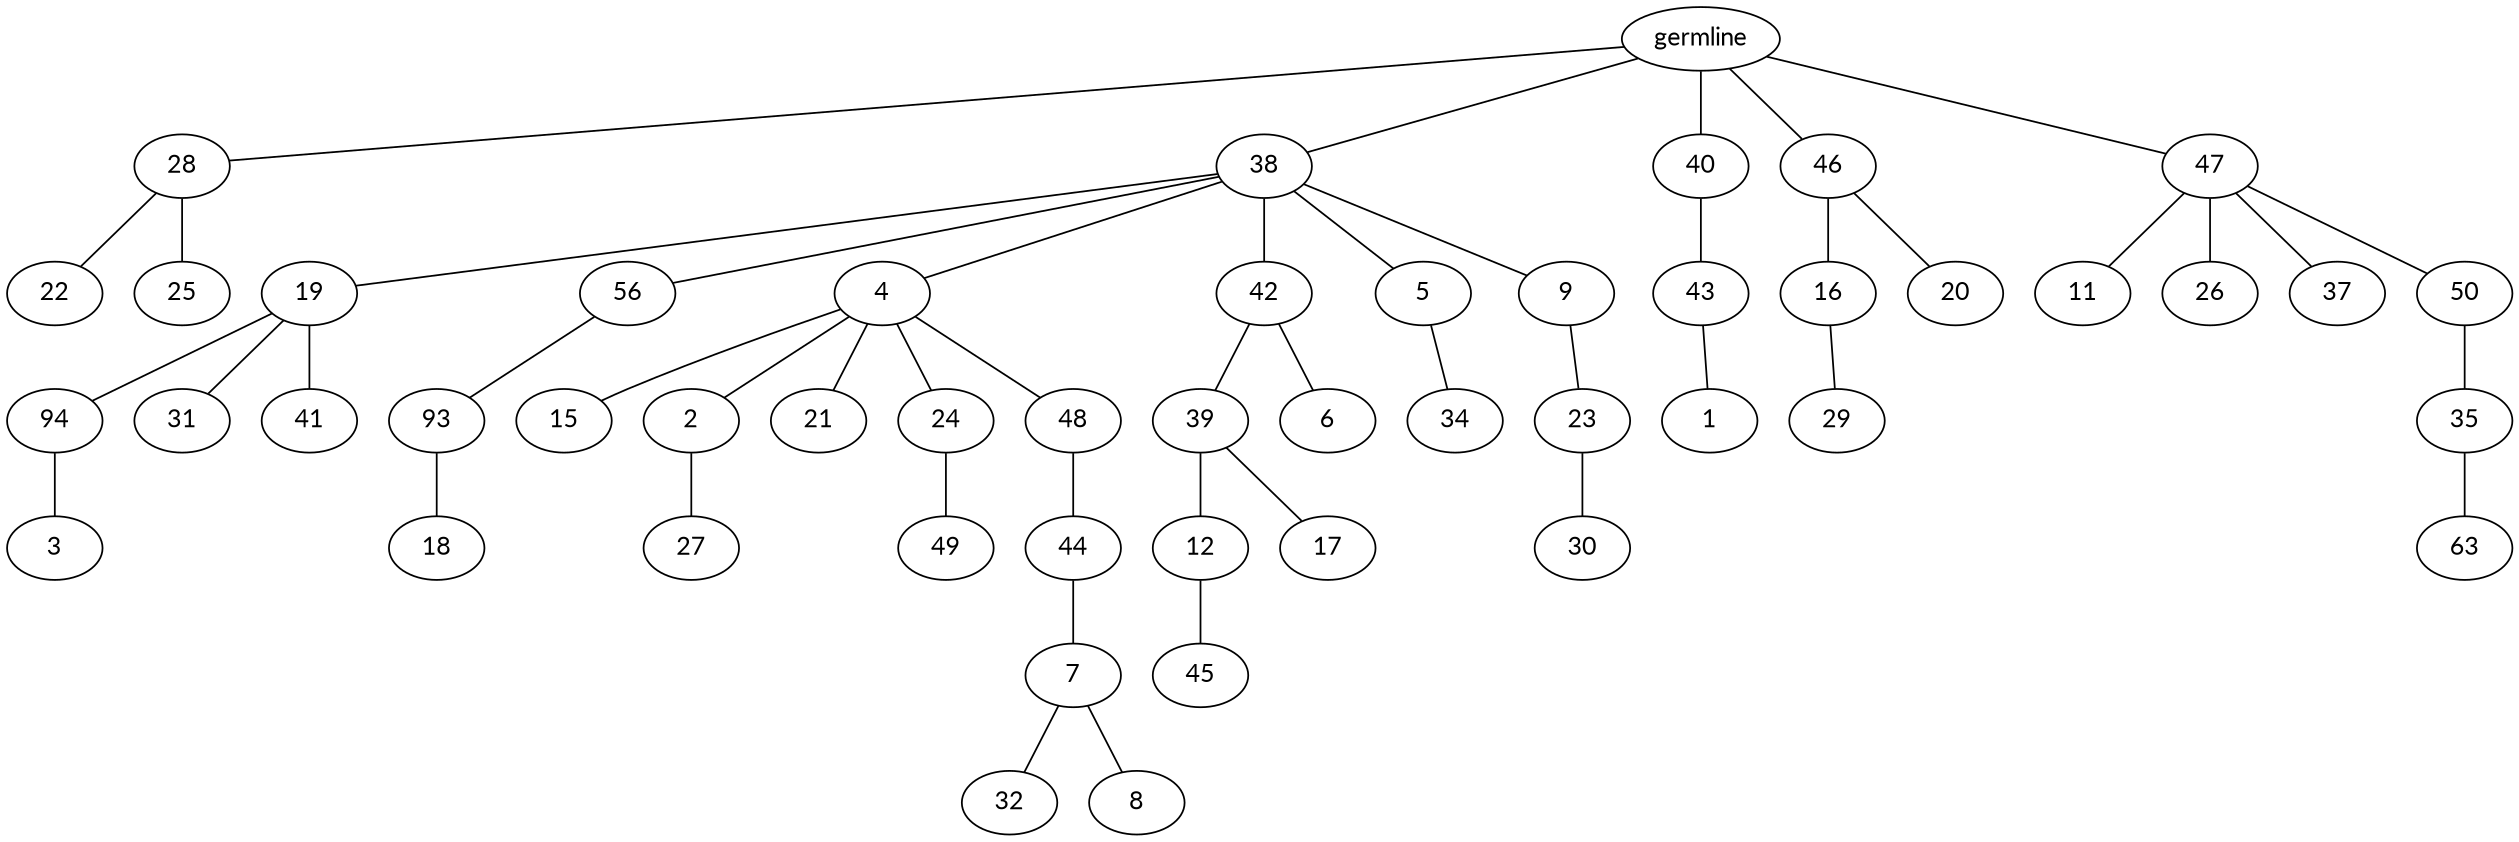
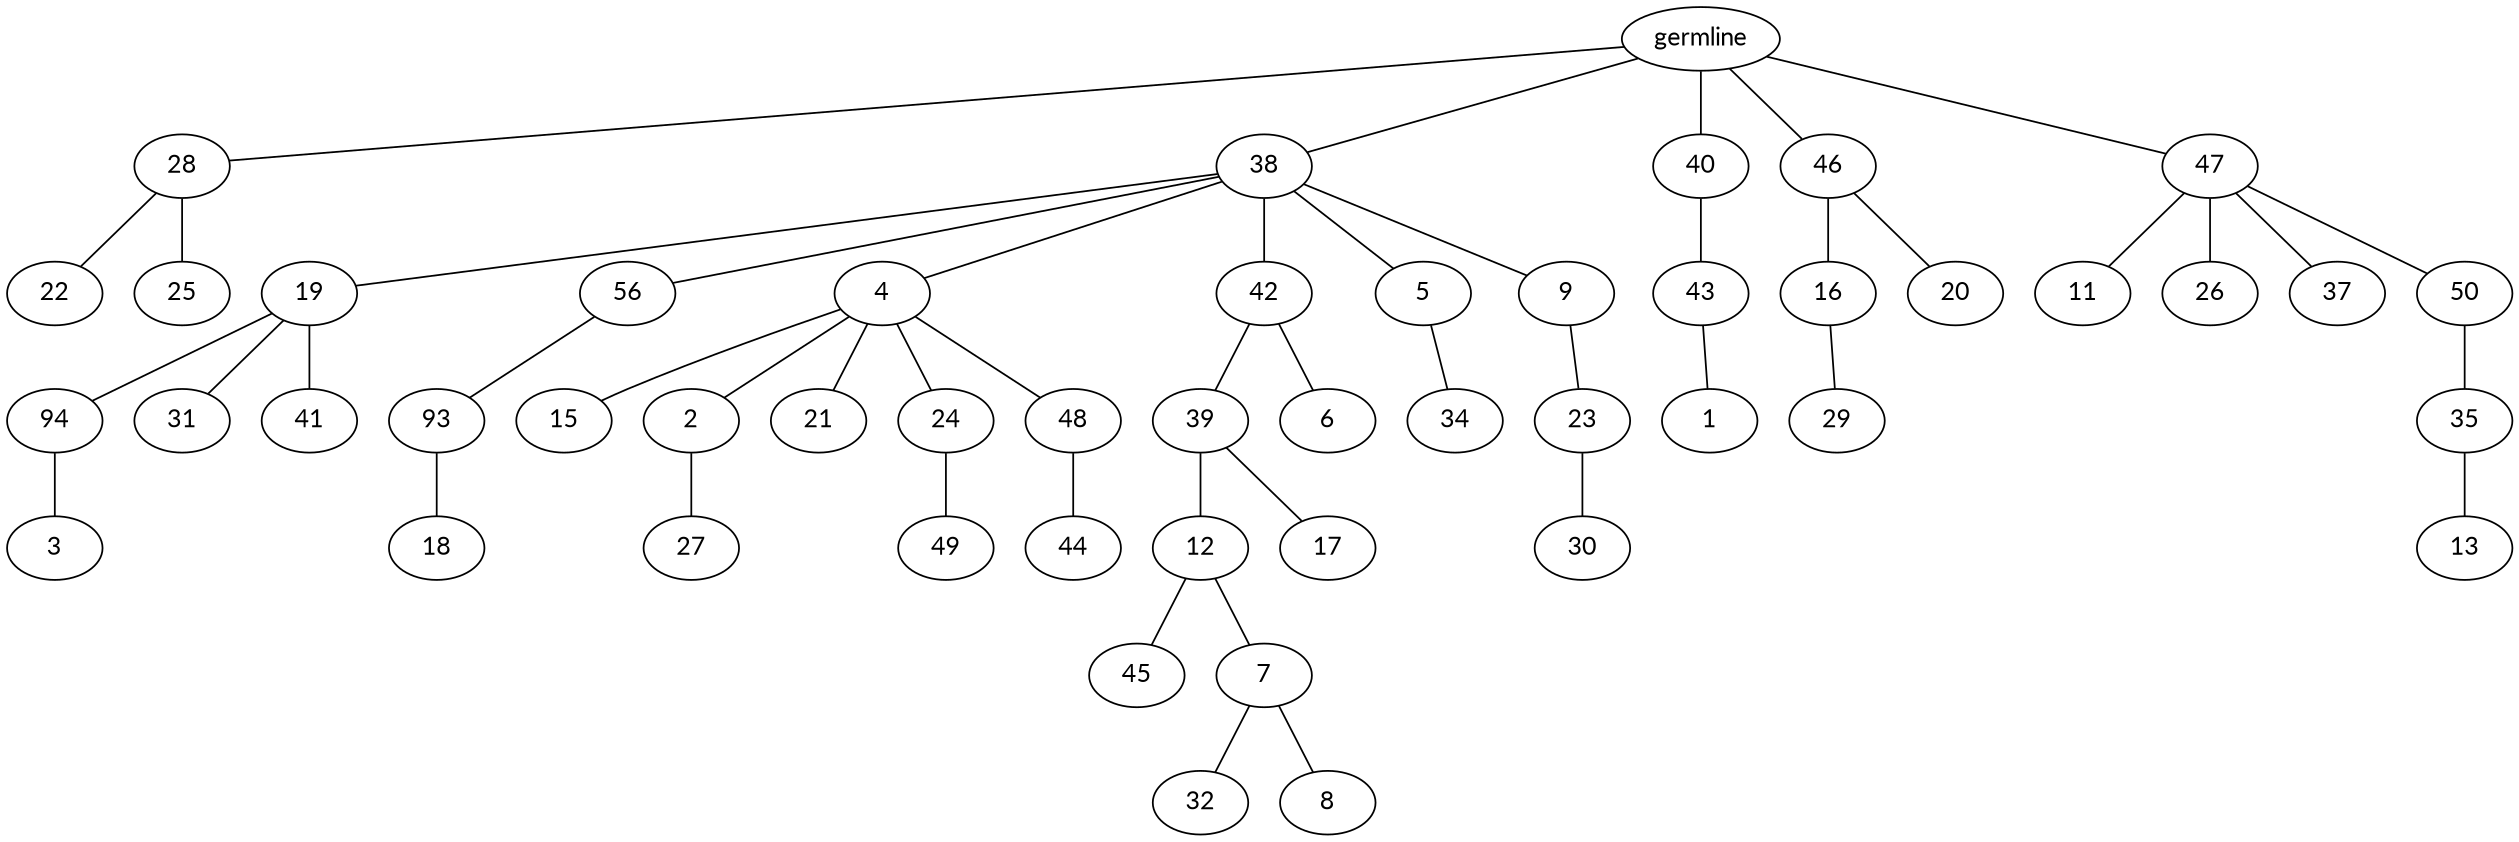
(2465, 548) -> (2465, 548)
(1073, 612) -> (1232, 612)
